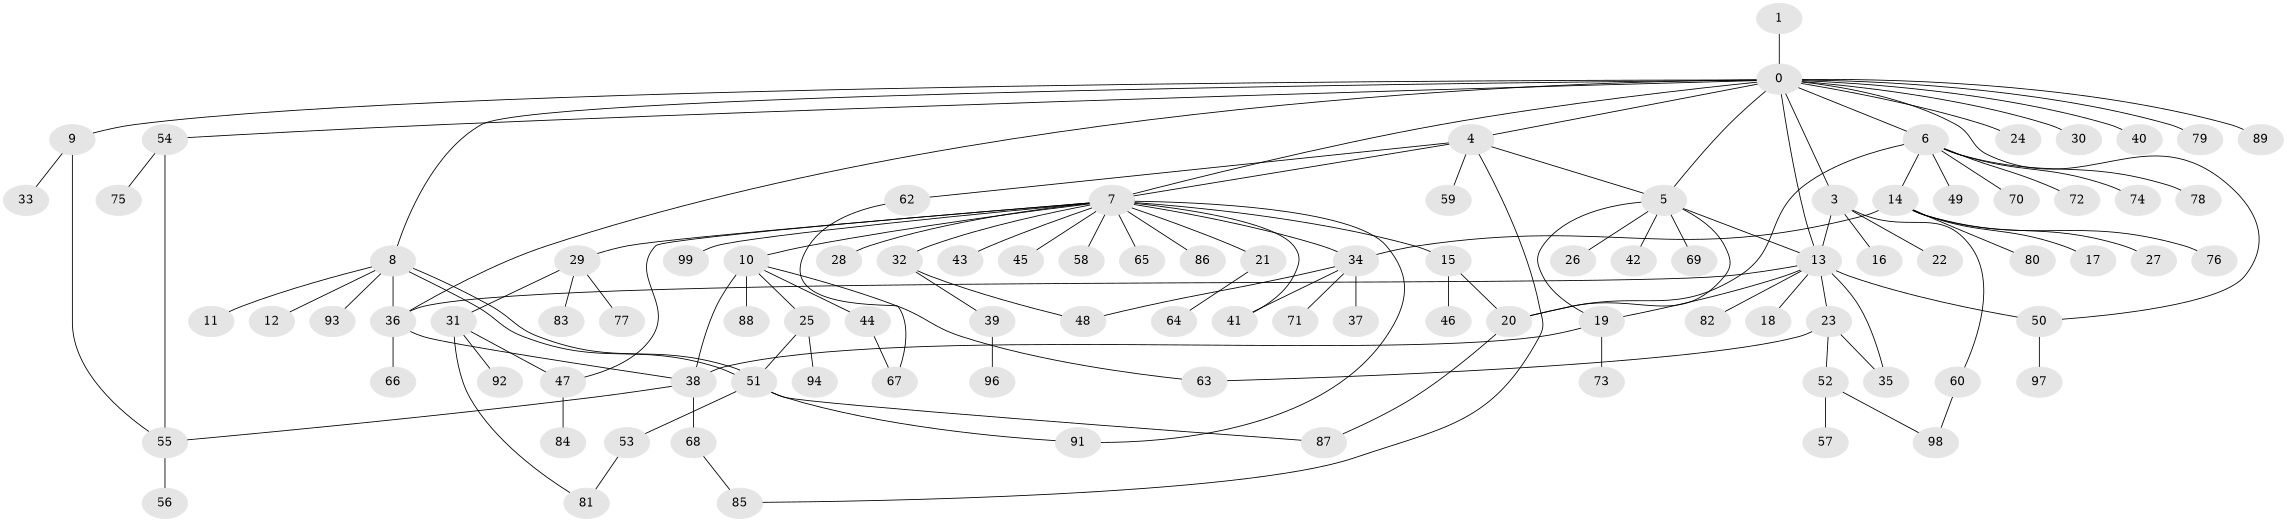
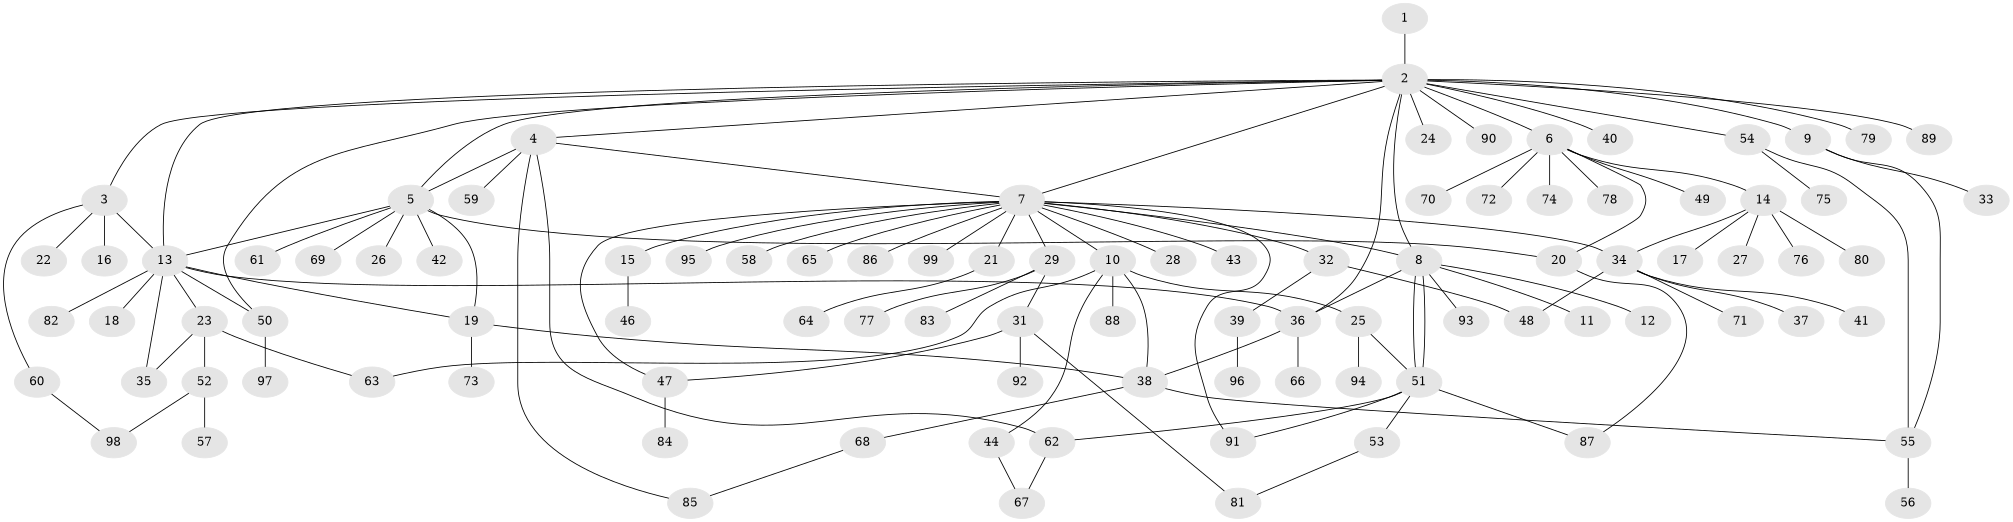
(1779, 79) -> (1405, 79)
(2079, 140) -> (1489, 140)
(1293, 245) -> (1249, 228)
none -> (258, 261)
(1021, 261) -> (689, 261)
(1479, 291) -> none
none -> (1239, 422)
